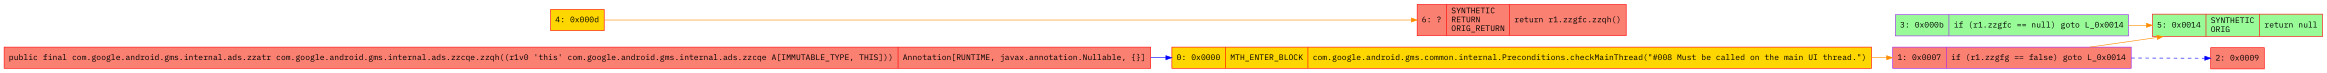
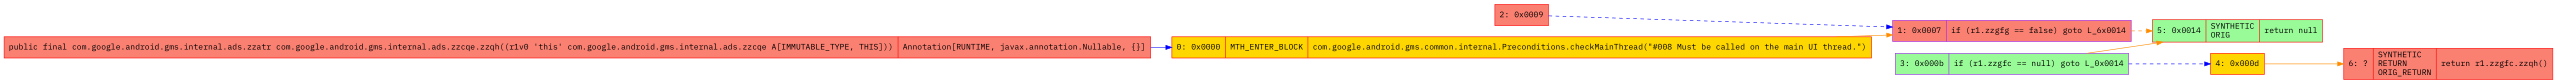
(2123, 42) -> (2139, 31)
(2039, 57) -> (2039, 31)
(2168, 58) -> (1718, 21)
none -> (2167, 64)
